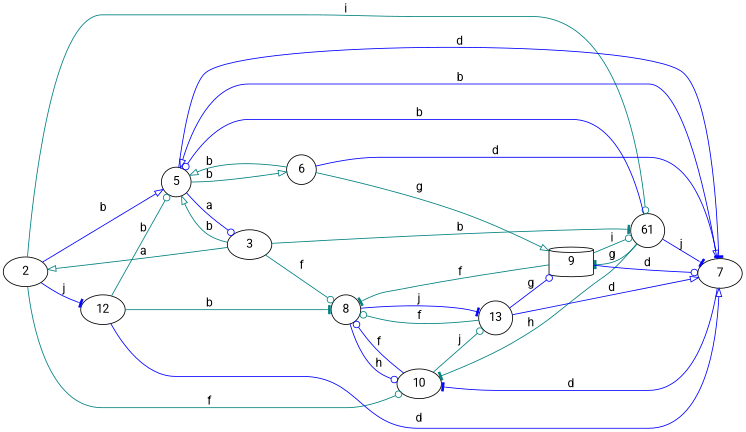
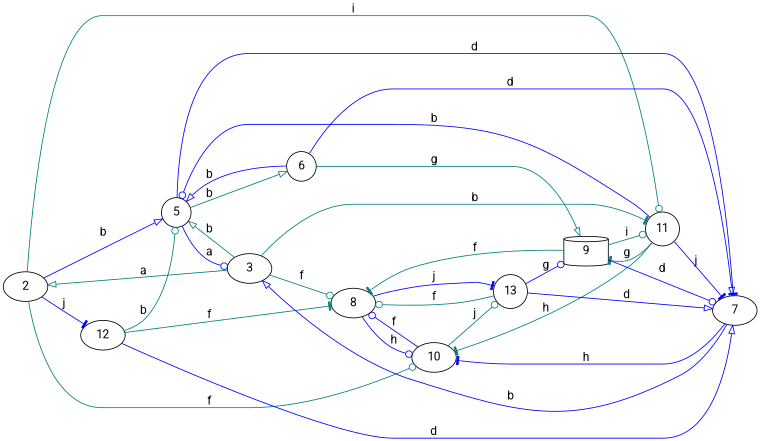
(492, 84) -> (497, 404)
(242, 164) -> (236, 172)
(648, 231) -> (663, 229)
(209, 304) -> (209, 315)
(346, 310) -> (353, 303)
(571, 384) -> (586, 358)
